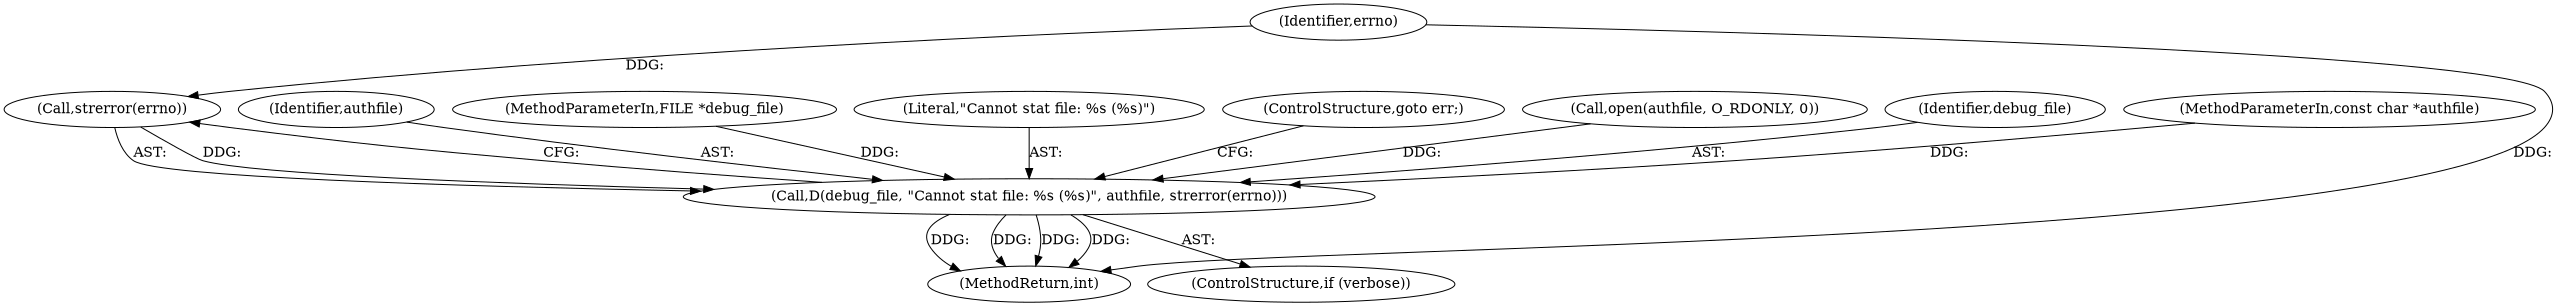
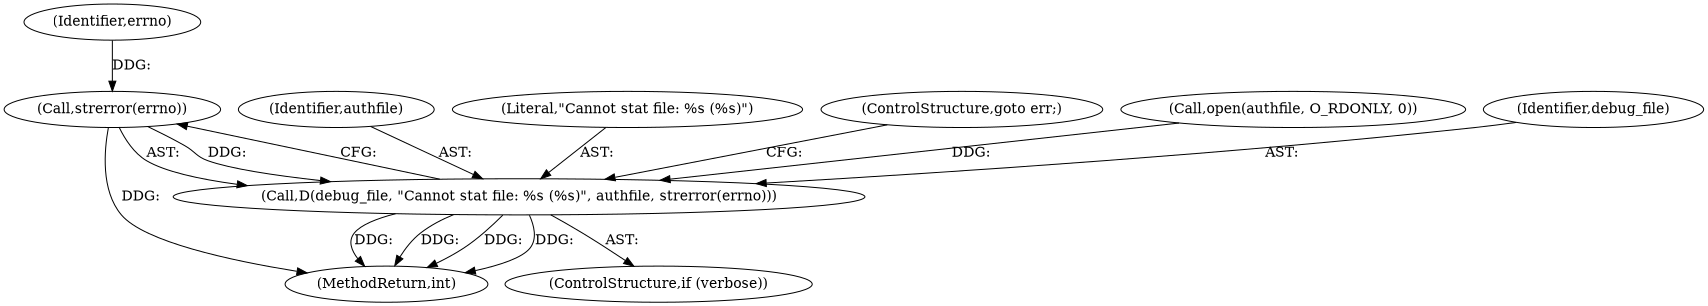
(645, 109) -> none
(2330, 109) -> none
(2412, 175) -> (162, 239)
